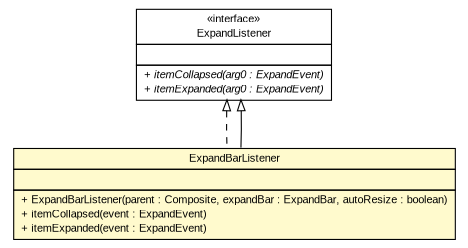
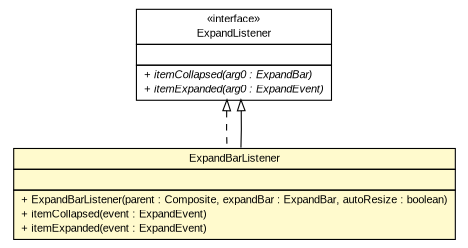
(234, 75) -> (228, 75)
